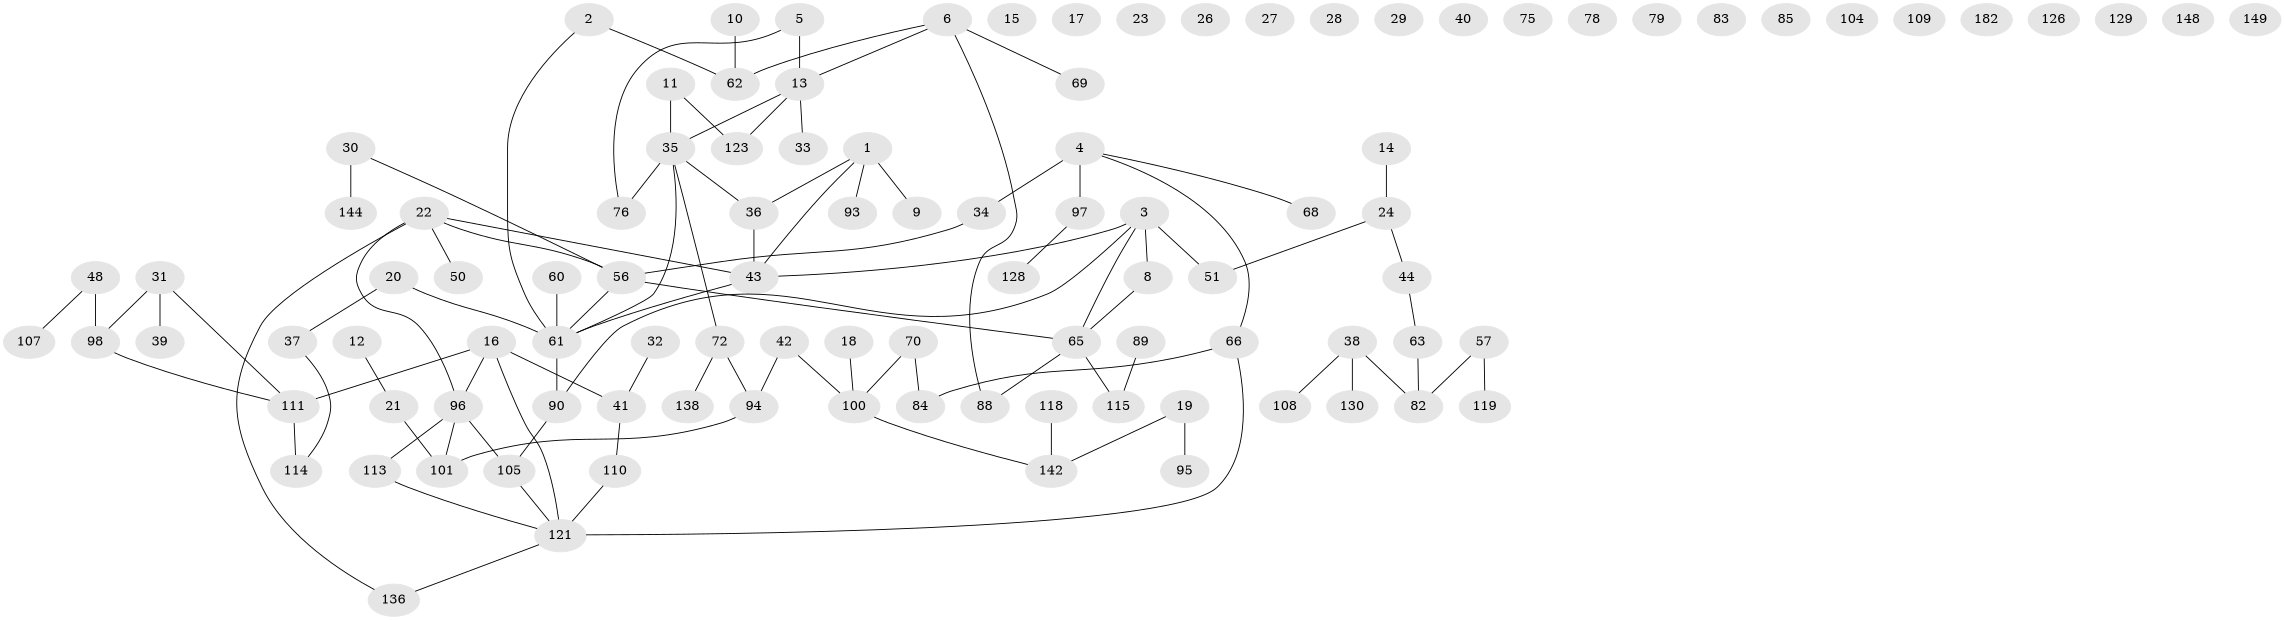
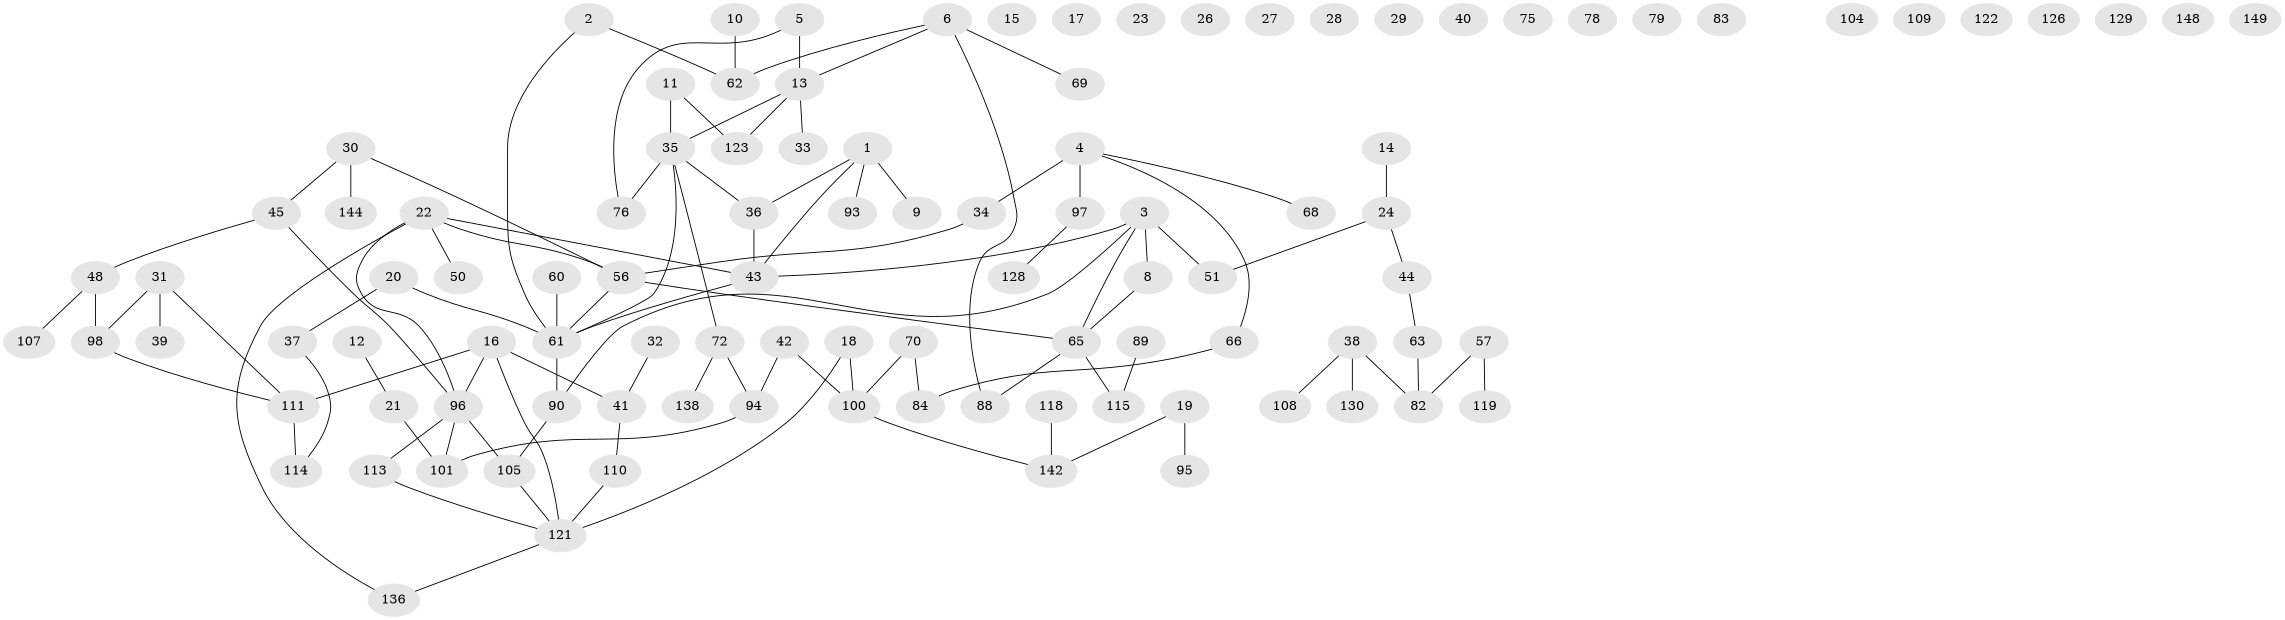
(1786, 20) -> none
(1987, 20) -> (1987, 20)
none -> (276, 213)
(972, 525) -> (726, 463)
